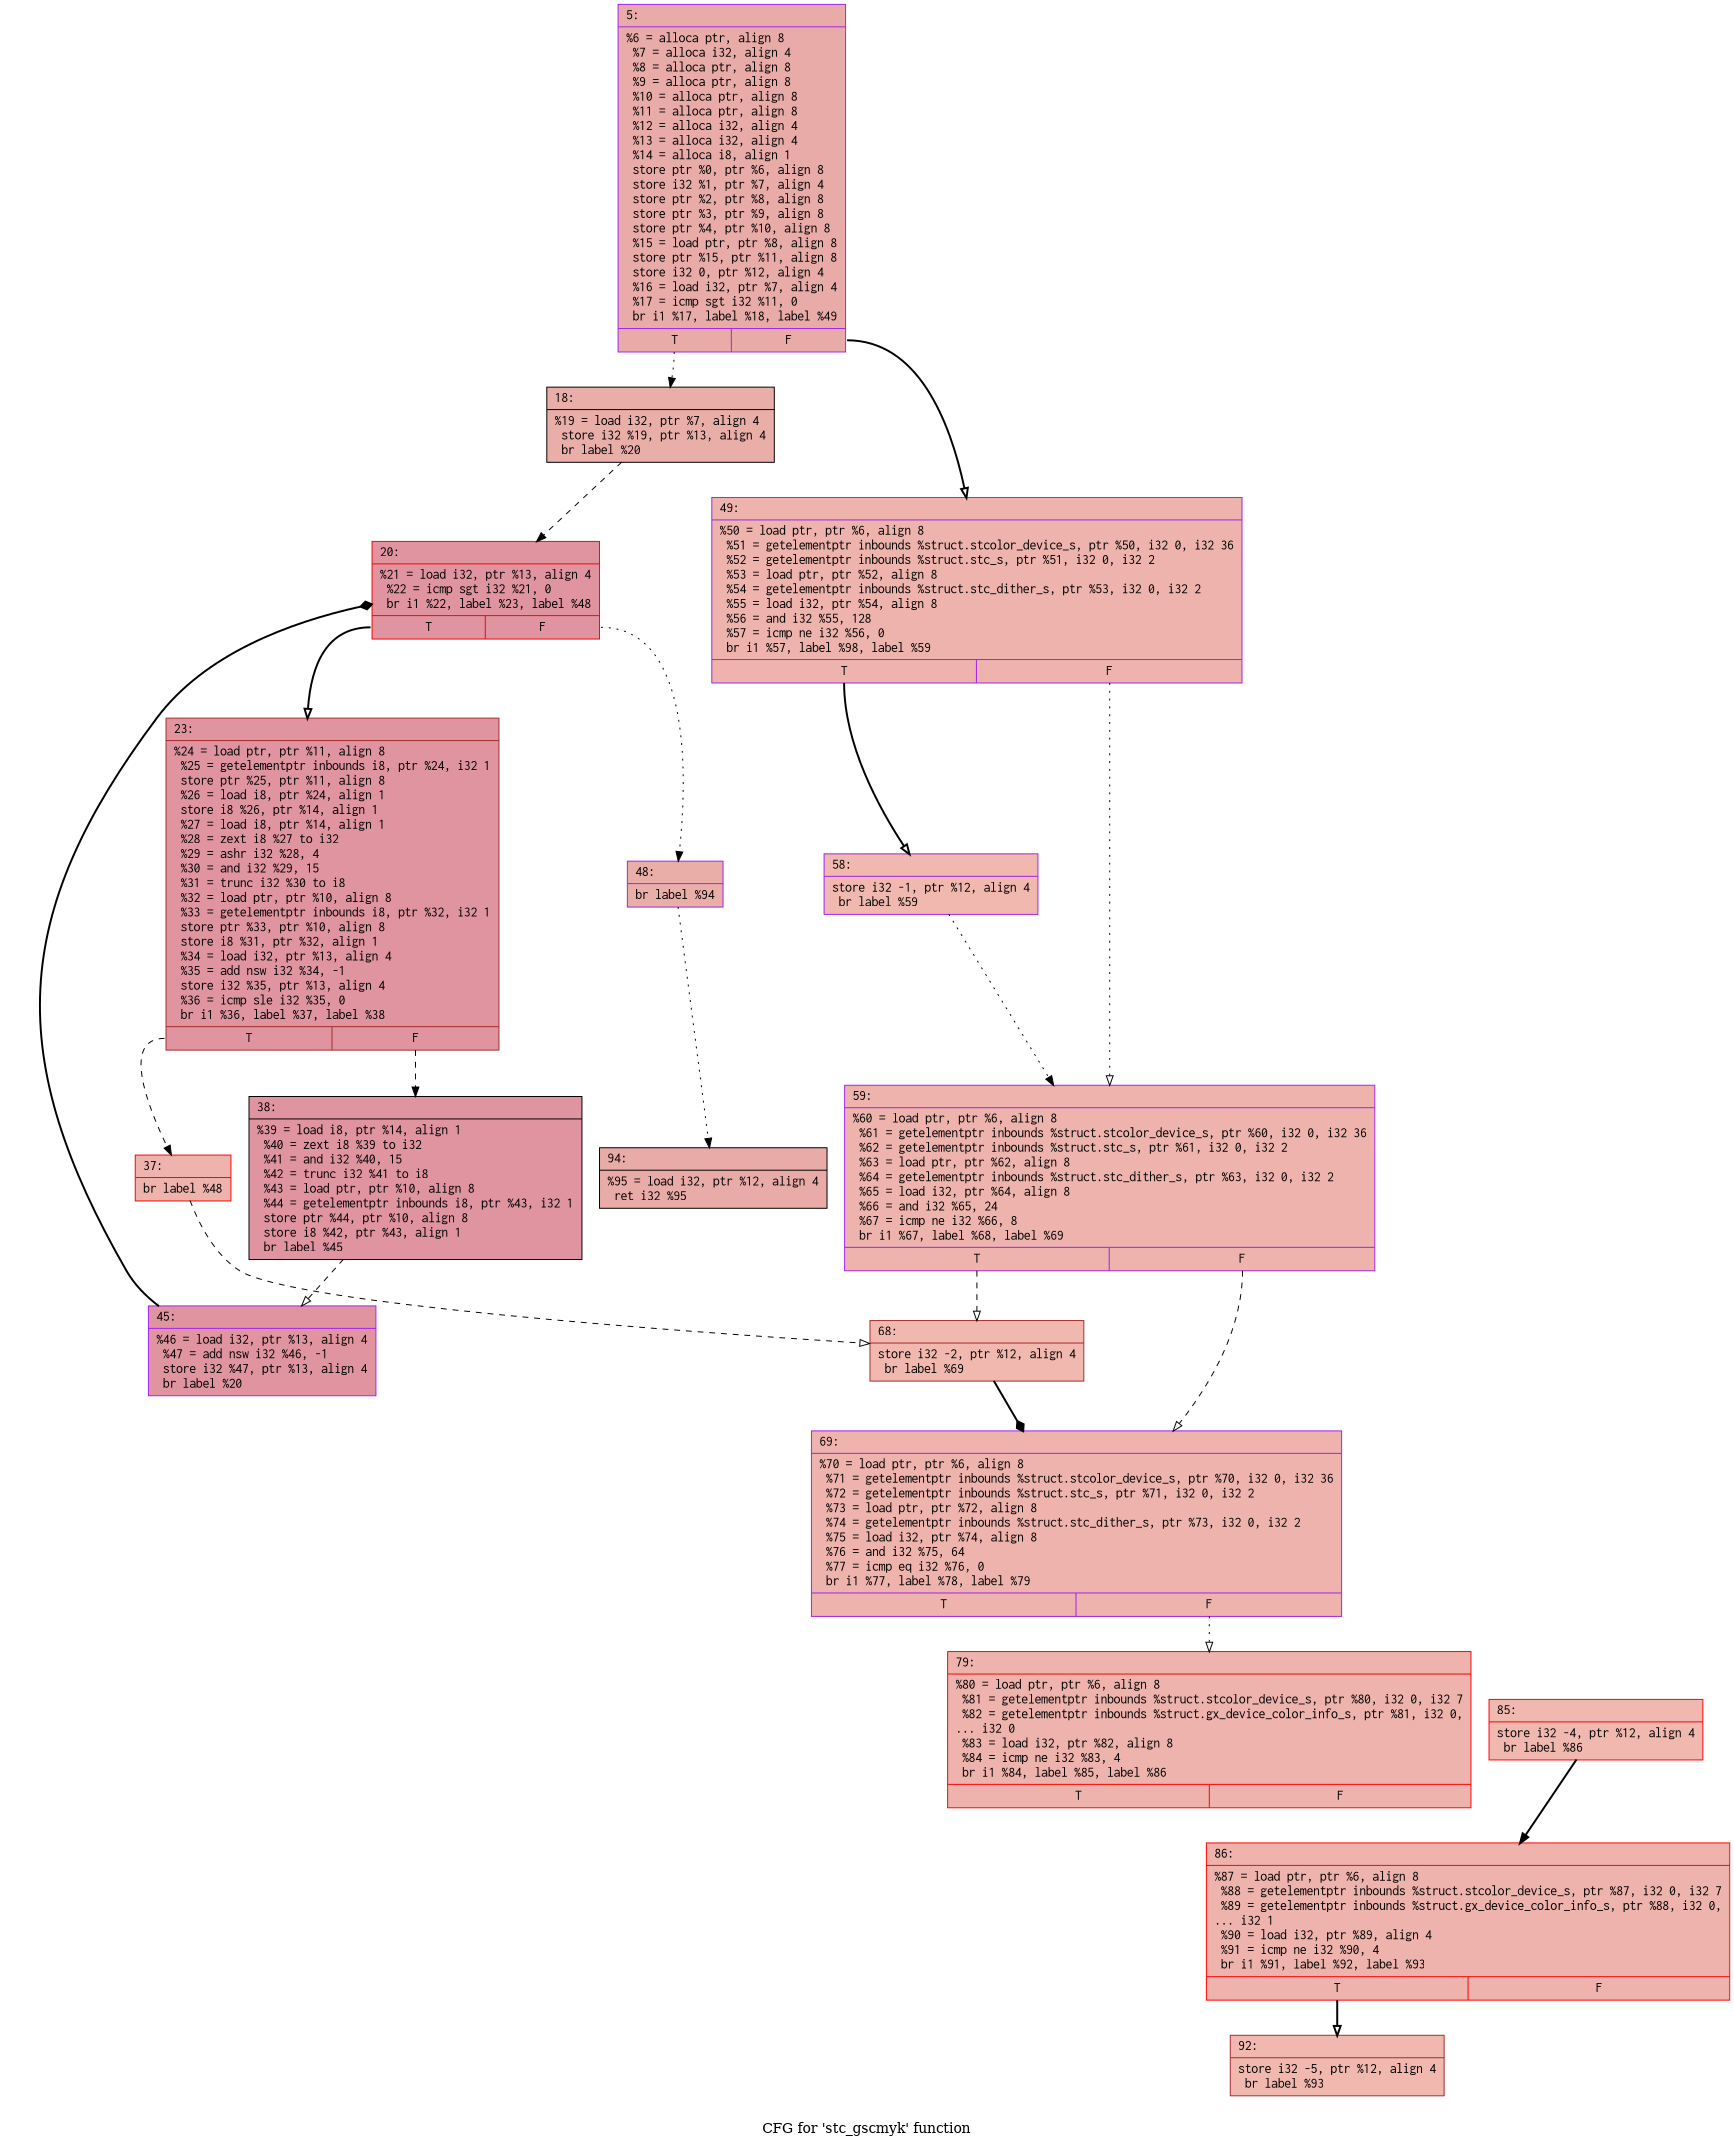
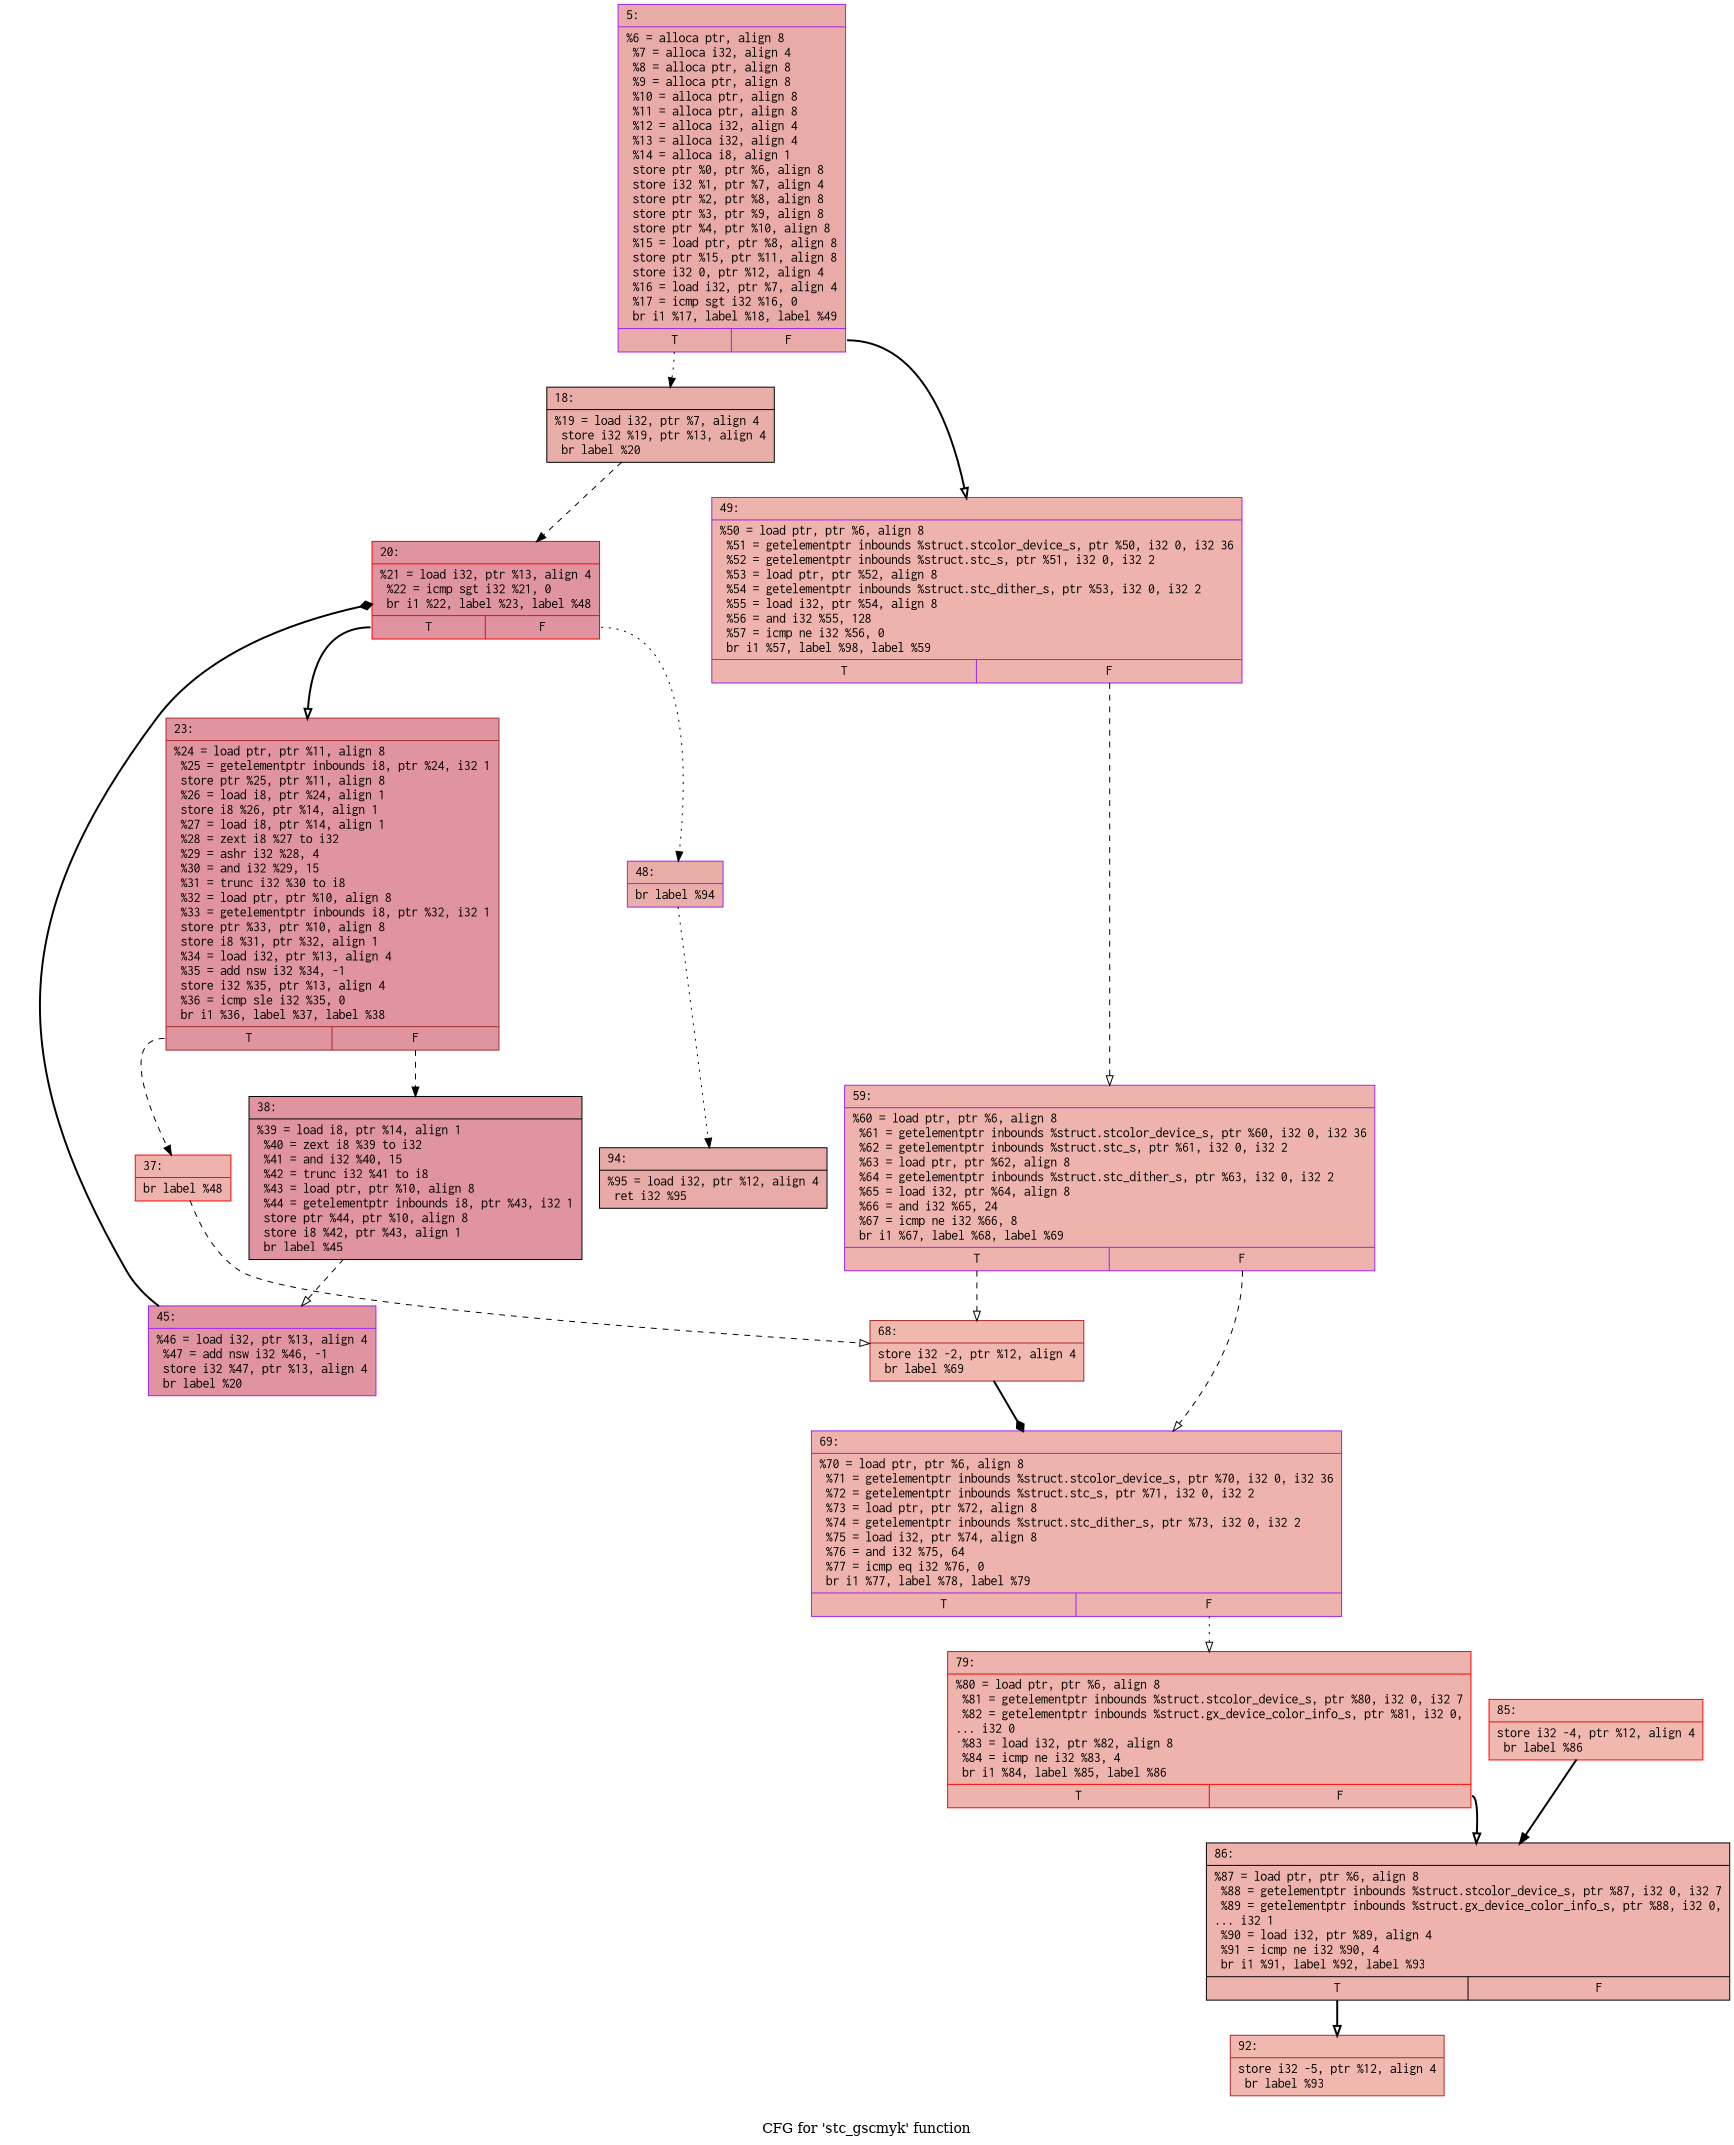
(712, 302) -> (712, 302)
(1110, 879) -> (1110, 879)
(931, 884) -> none
none -> (1477, 1814)
(1468, 1922) -> (1468, 1922)
